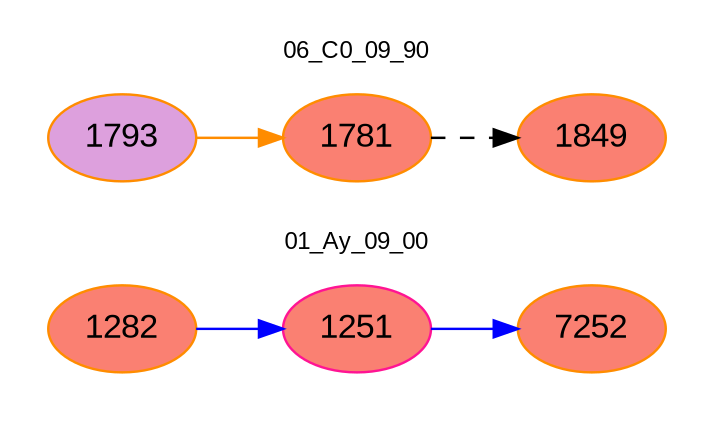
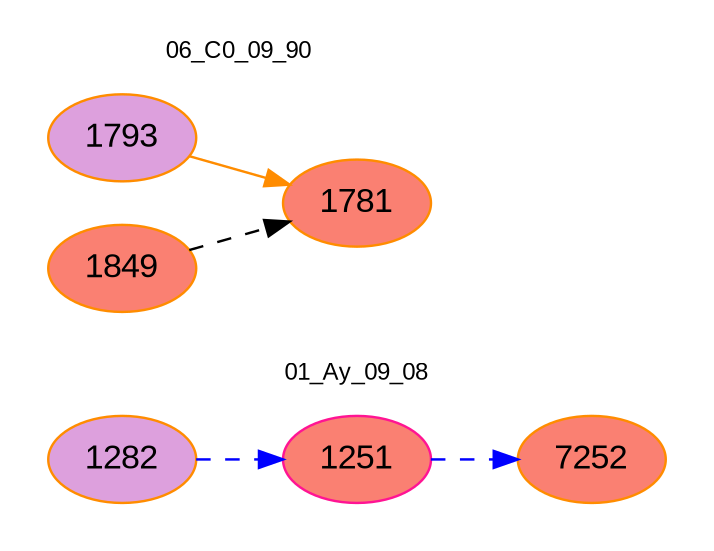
(462, 138) -> (228, 239)
(357, 243) -> (357, 374)
(122, 329) -> (122, 459)
(227, 329) -> (227, 459)
(462, 329) -> (462, 459)
